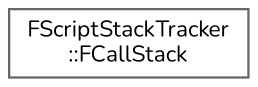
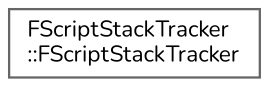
(129, 43) -> (134, 43)
